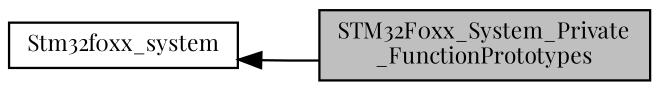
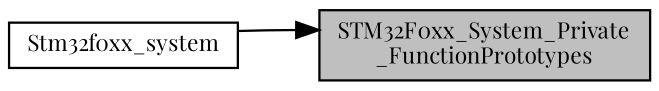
(290, 61) -> (267, 30)
